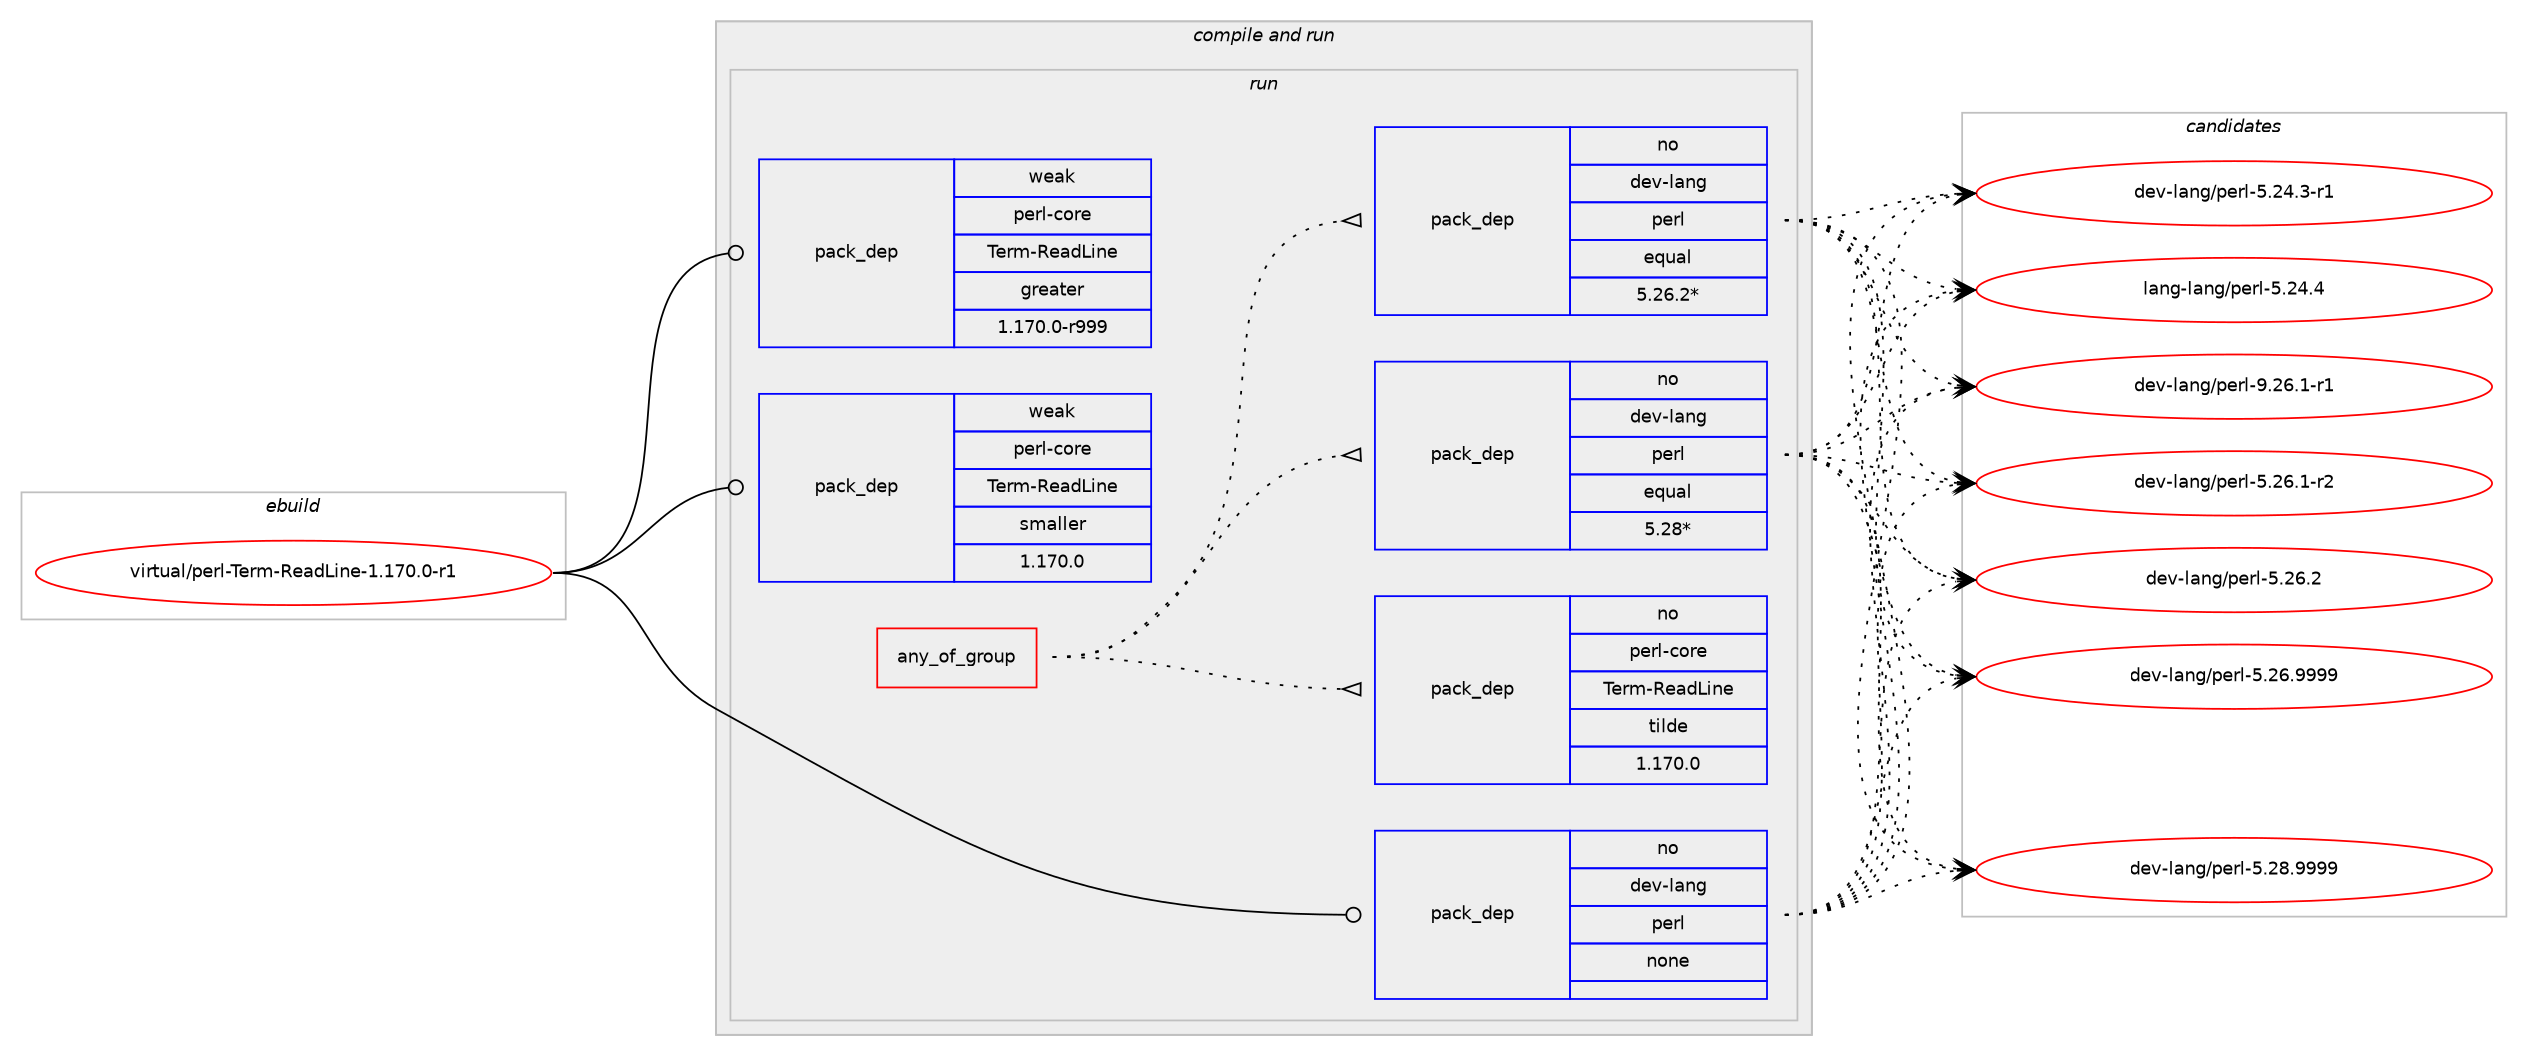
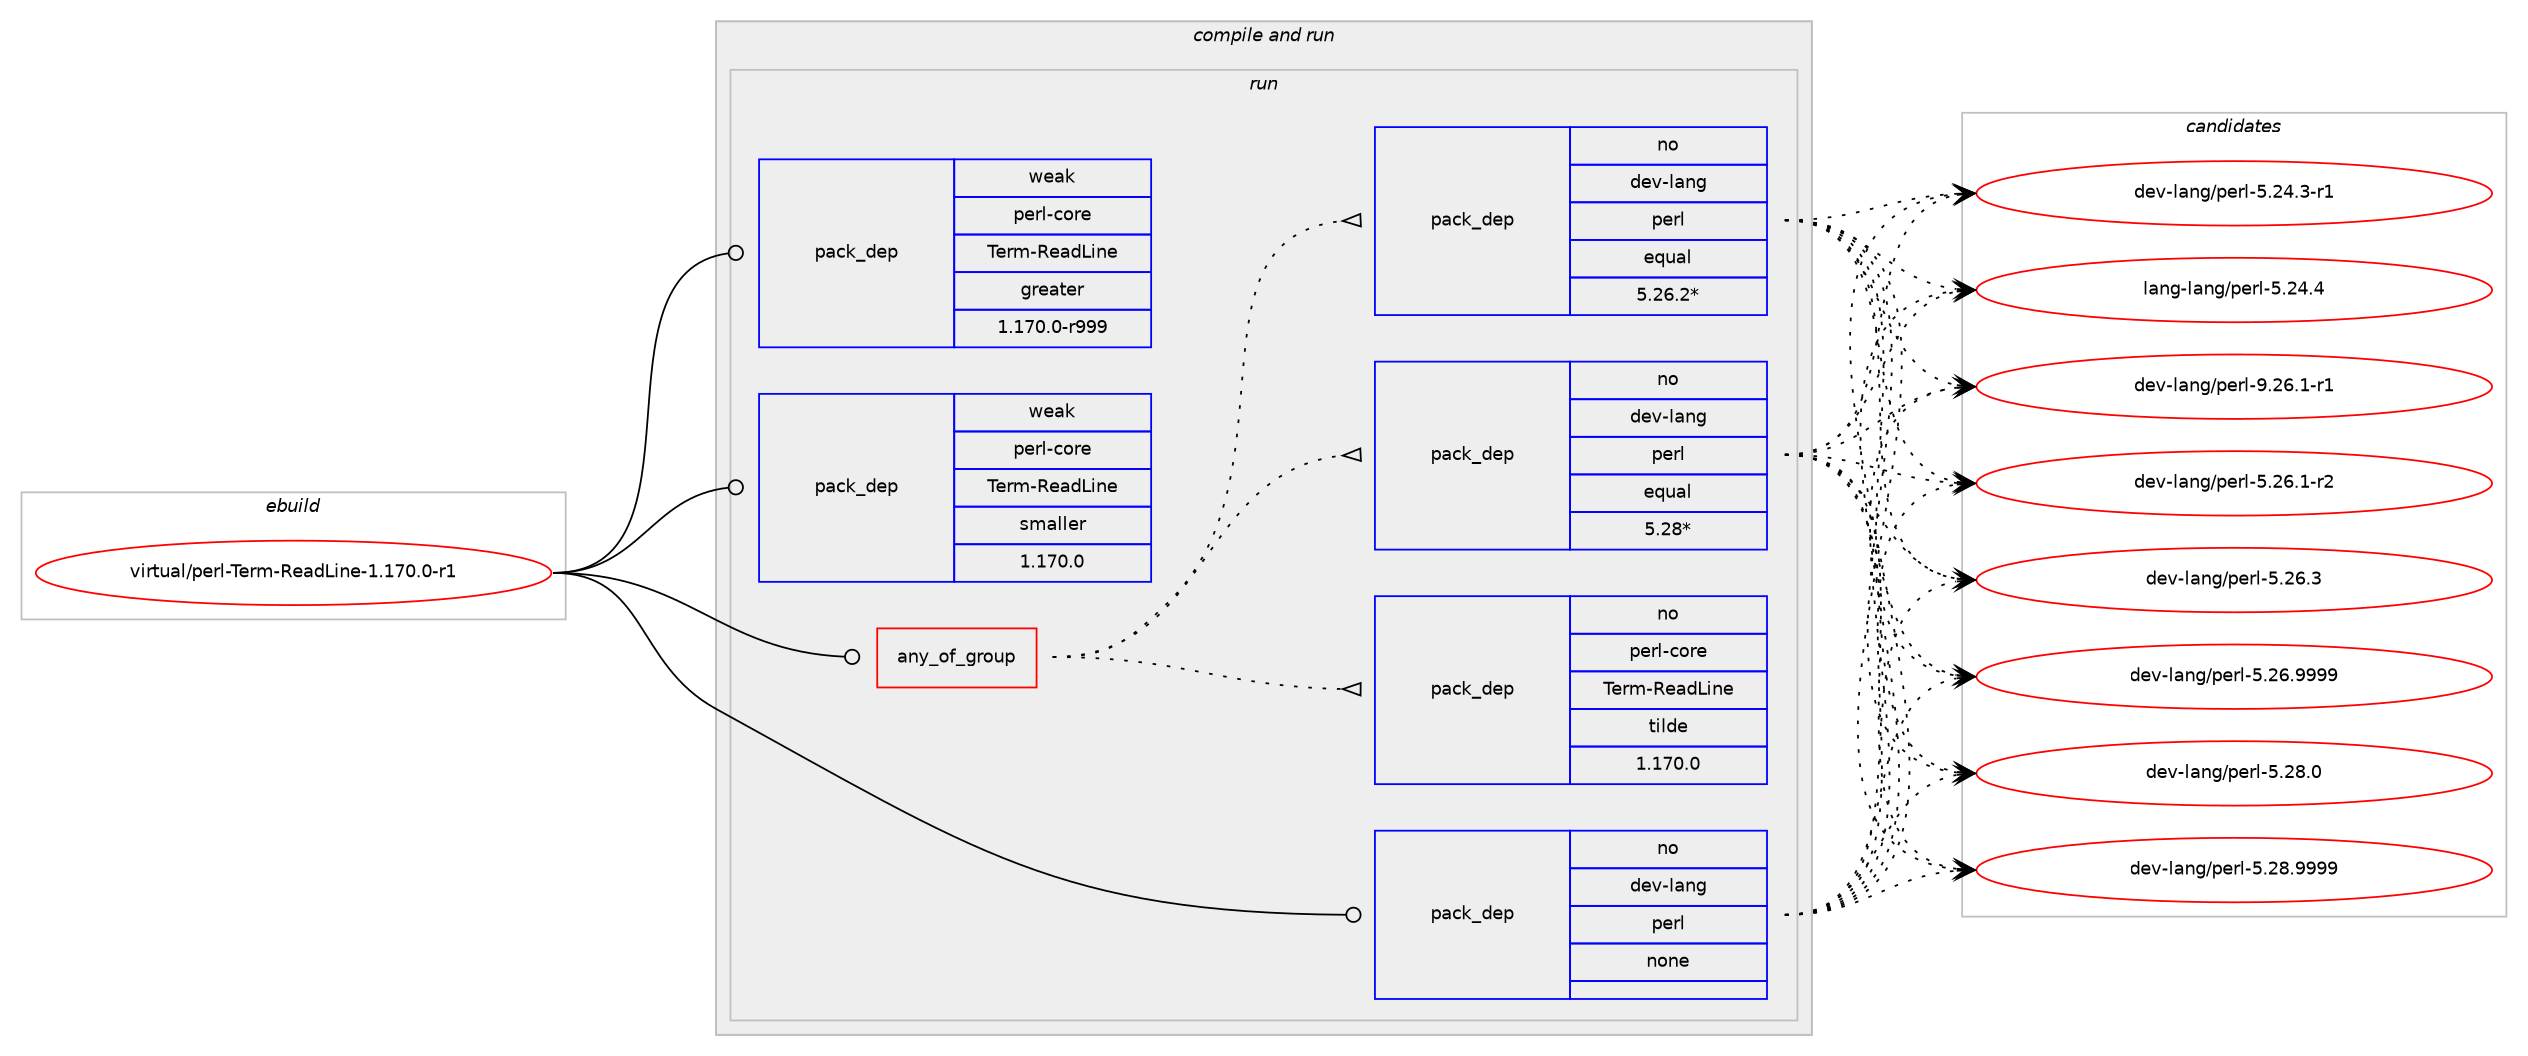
(2234, 580) -> (2234, 580)
none -> (700, 612)
none -> (2234, 773)
